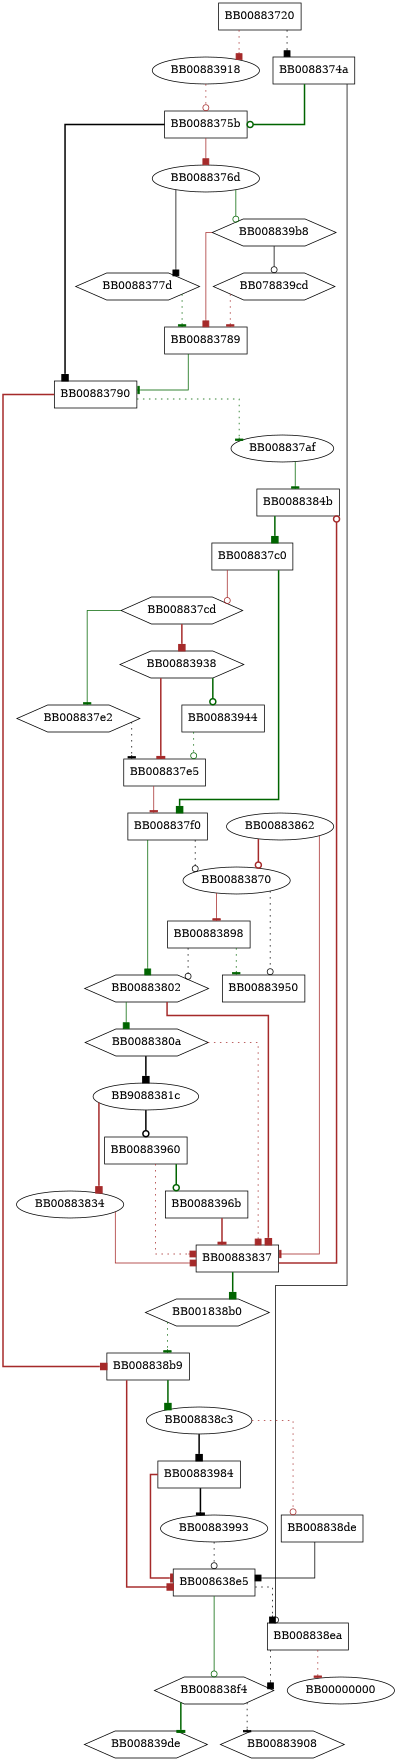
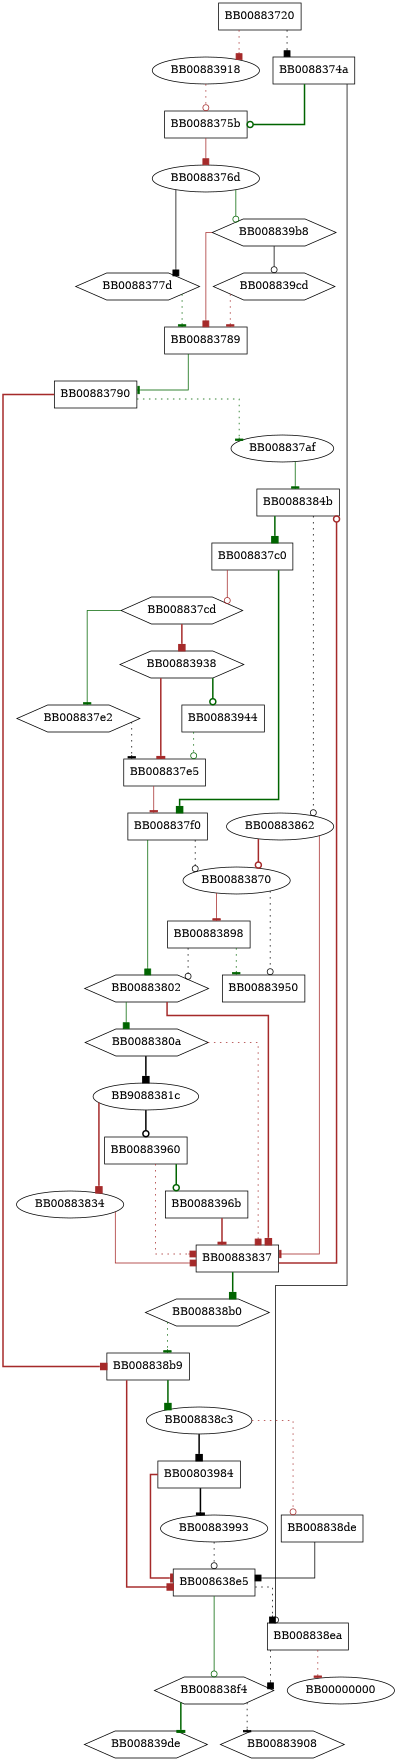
(65, 199) -> none
(274, 286) -> (274, 286)
none -> (313, 663)
(207, 1312) -> (207, 1312)
(199, 1474) -> (199, 1474)
